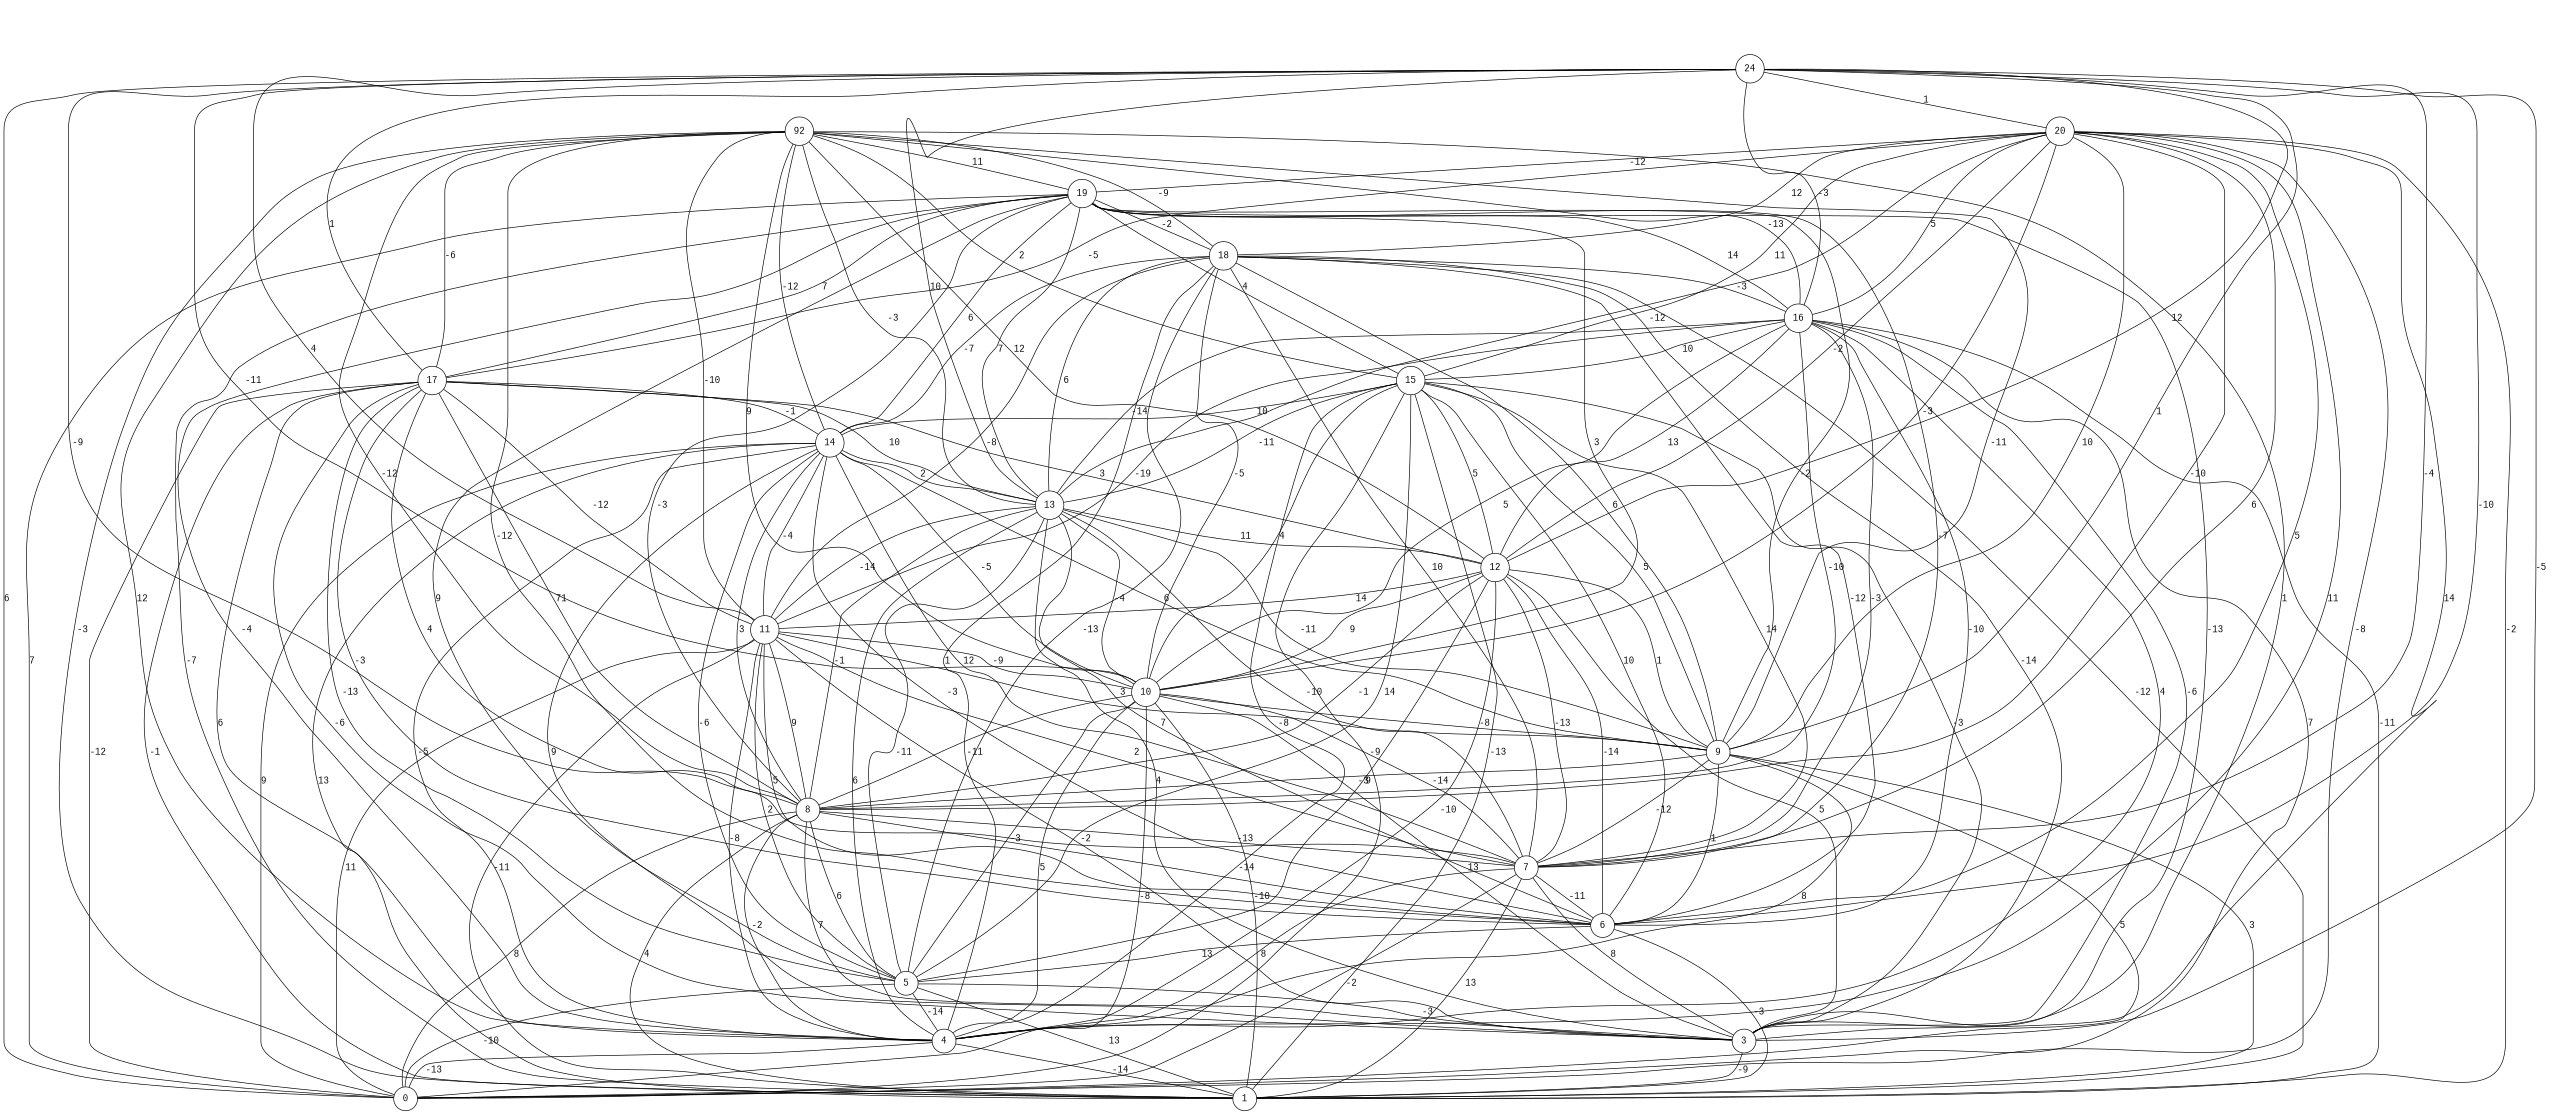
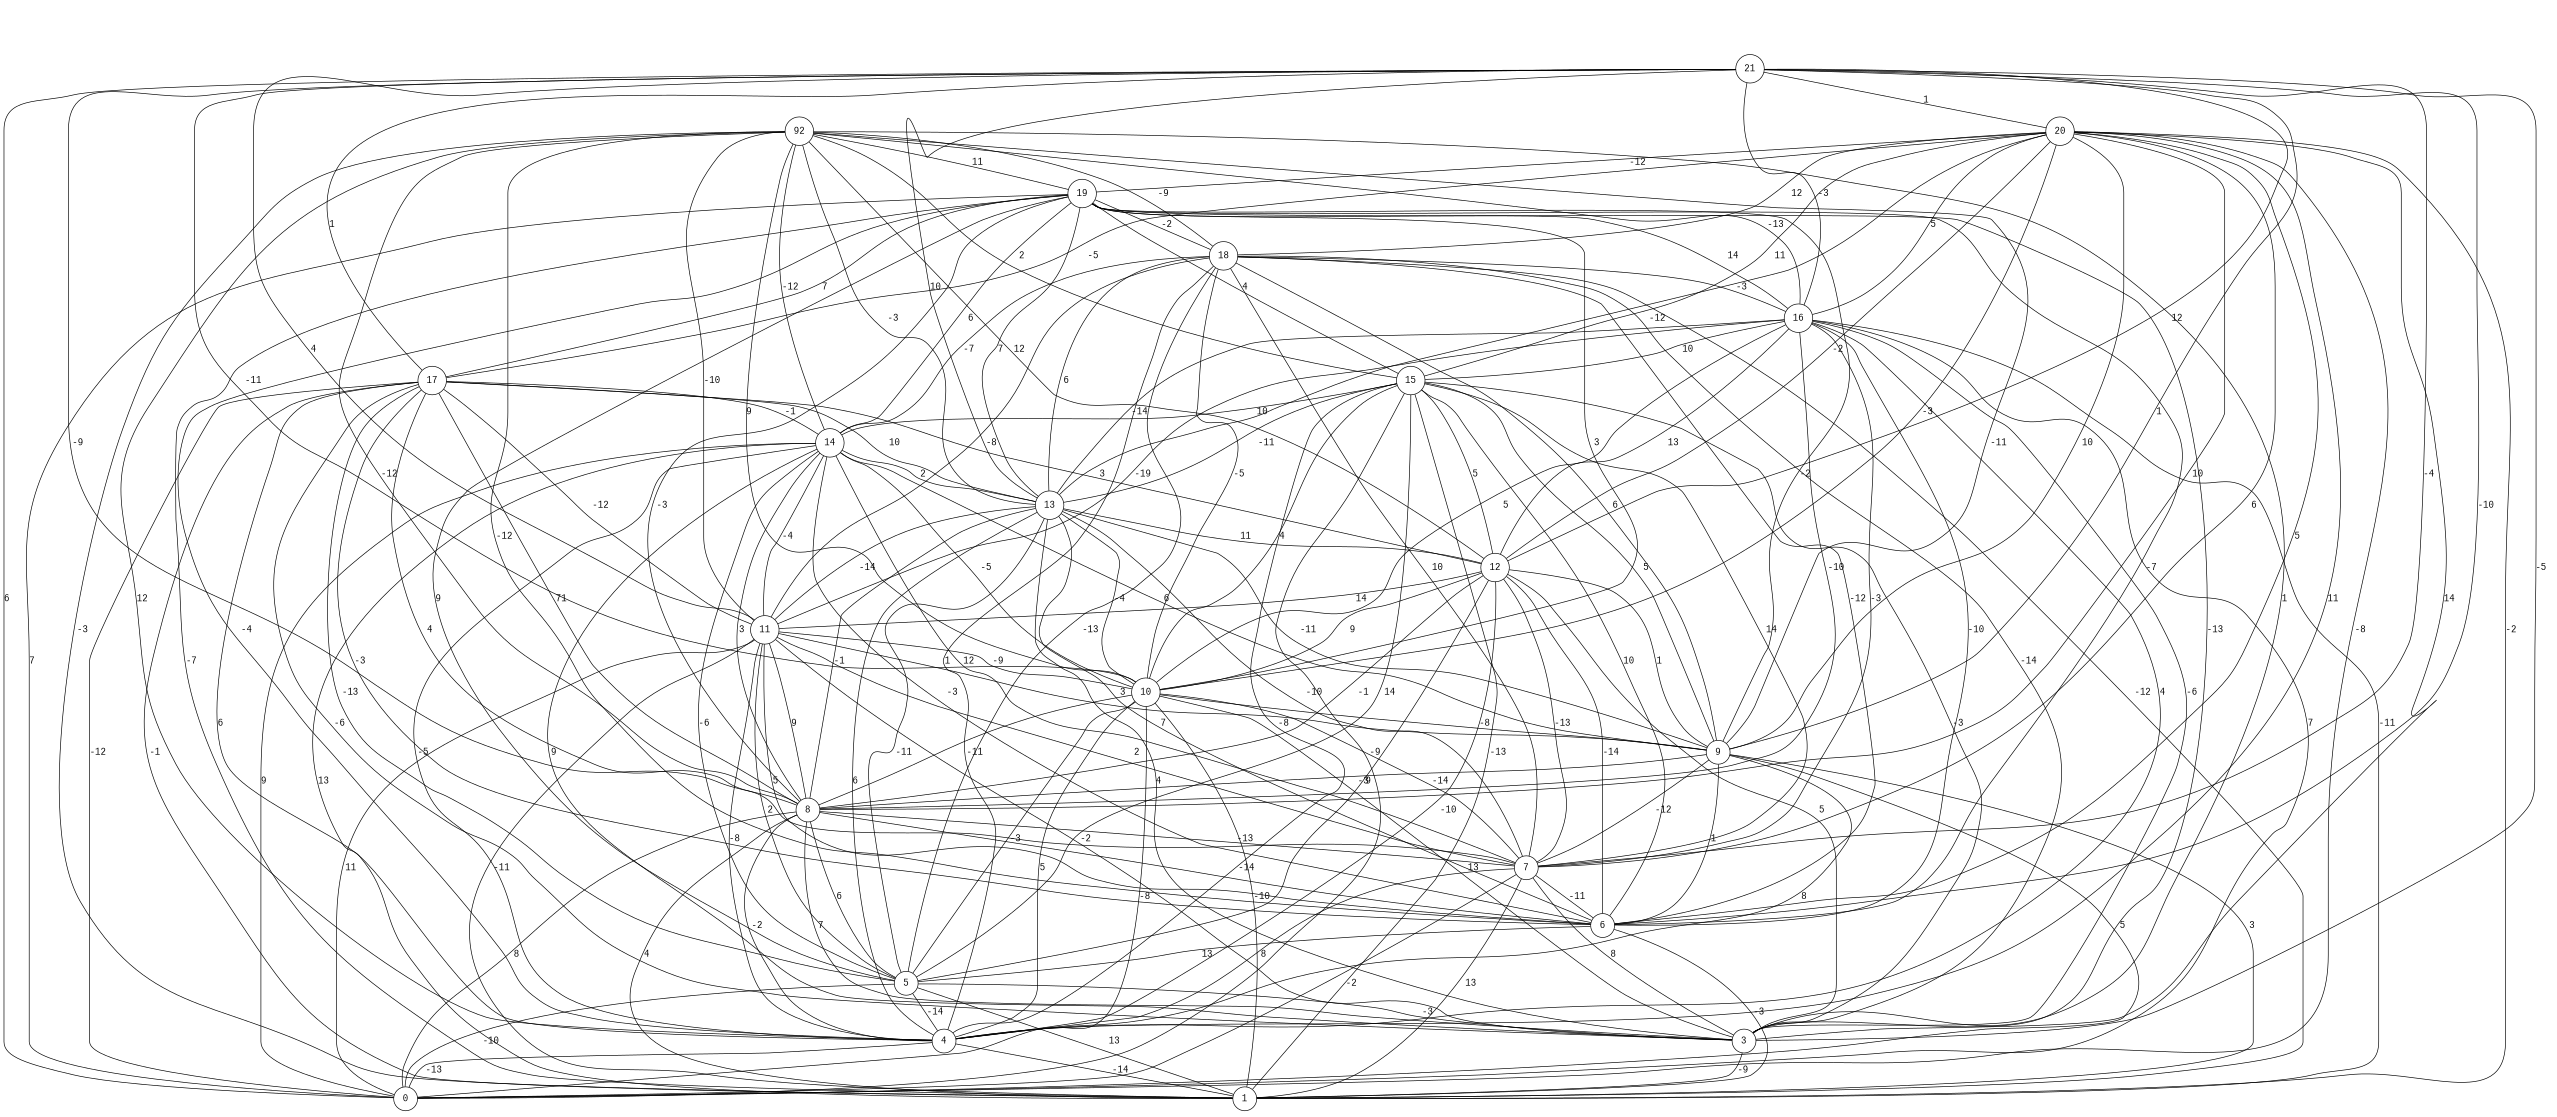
(1750, 69) -> (1750, 69)
(519, 152) -> none
(1882, 308) -> (2057, 325)
(2198, 474) -> (2198, 474)
